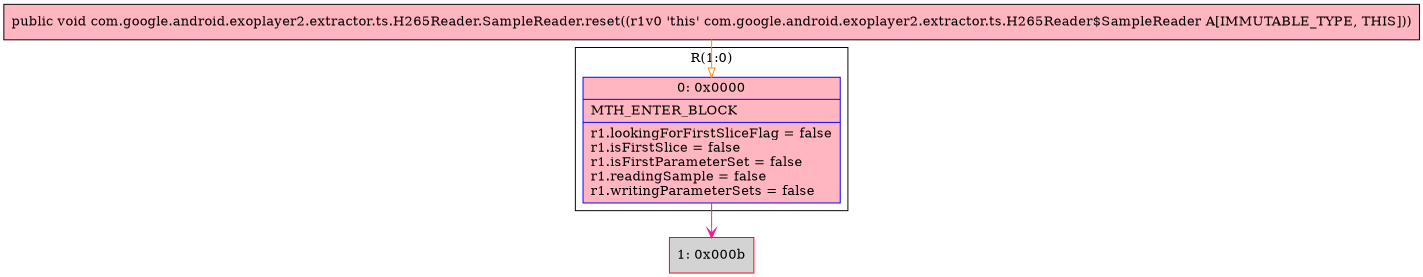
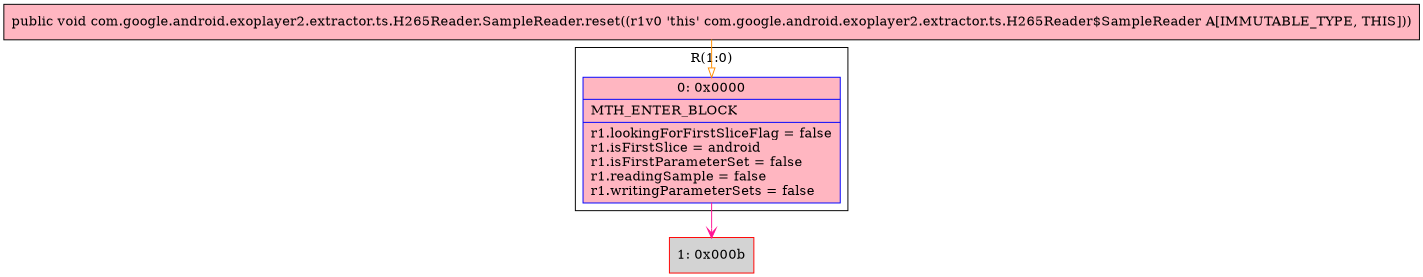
(666, 148) -> (676, 148)
